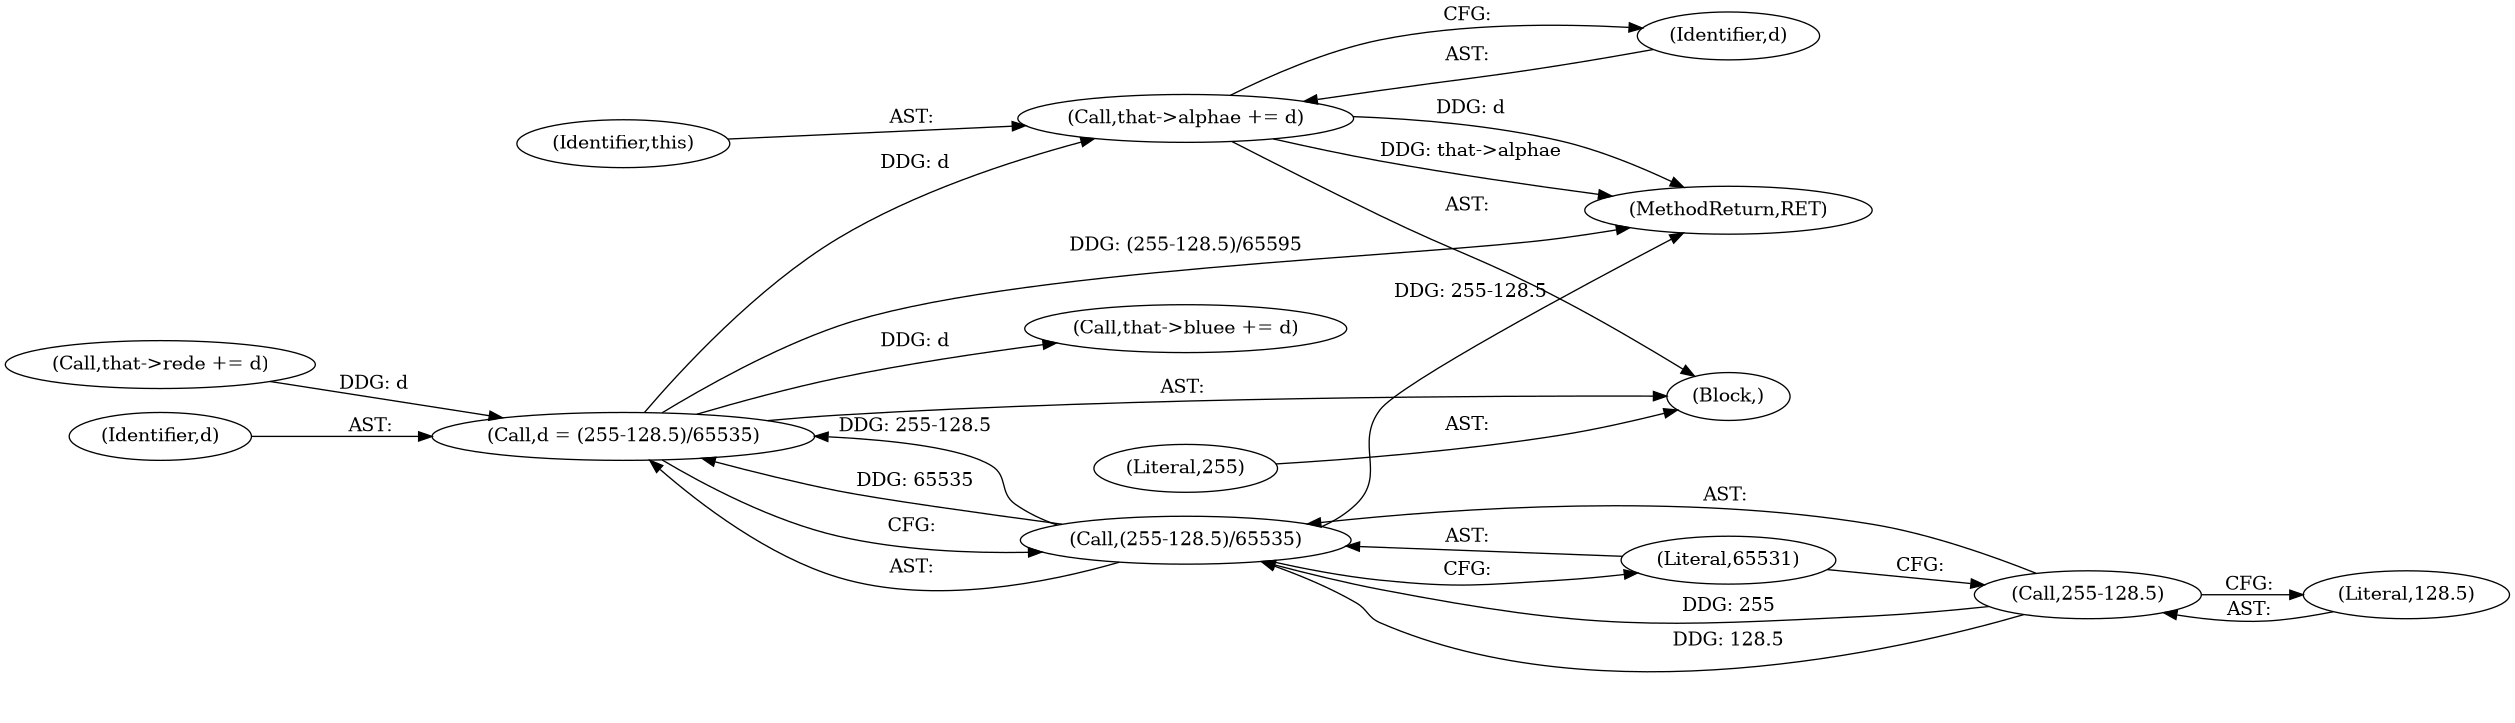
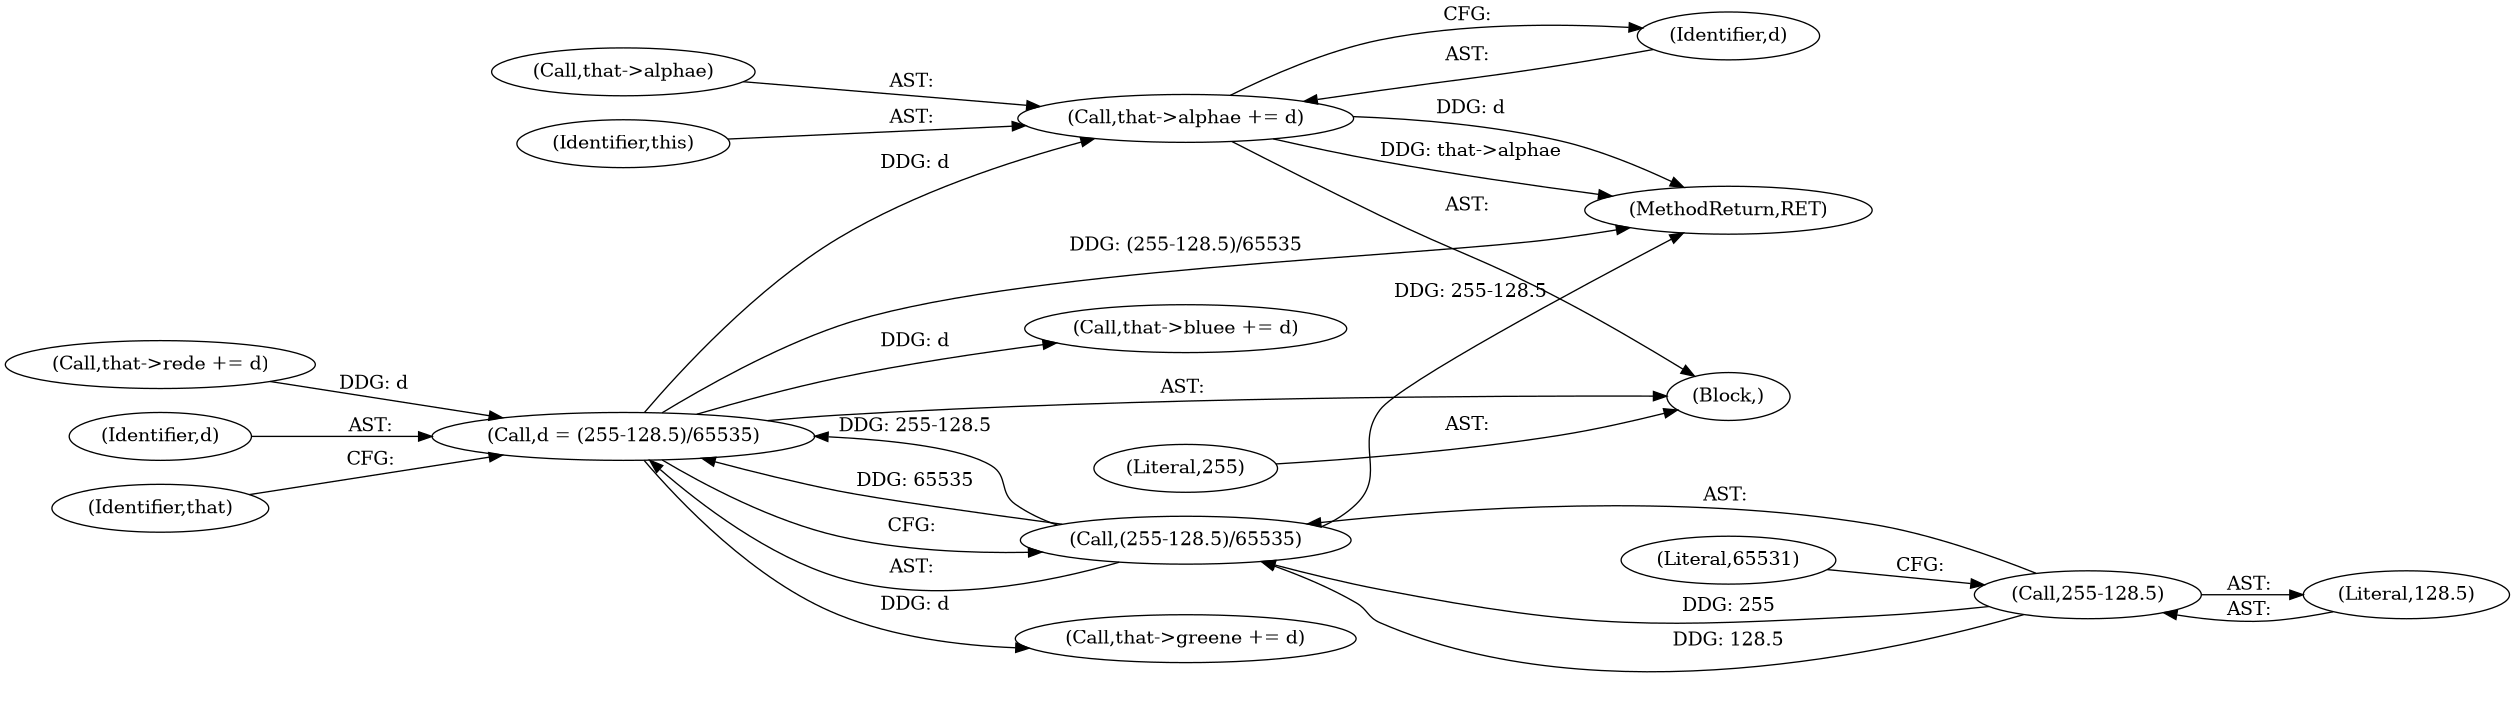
none -> (623, 72)
(1186, 245) -> (1186, 245)
none -> (160, 508)
(1491, 551) -> none
(1446, 585) -> none
(2252, 585) -> (2252, 585)
none -> (1186, 639)
